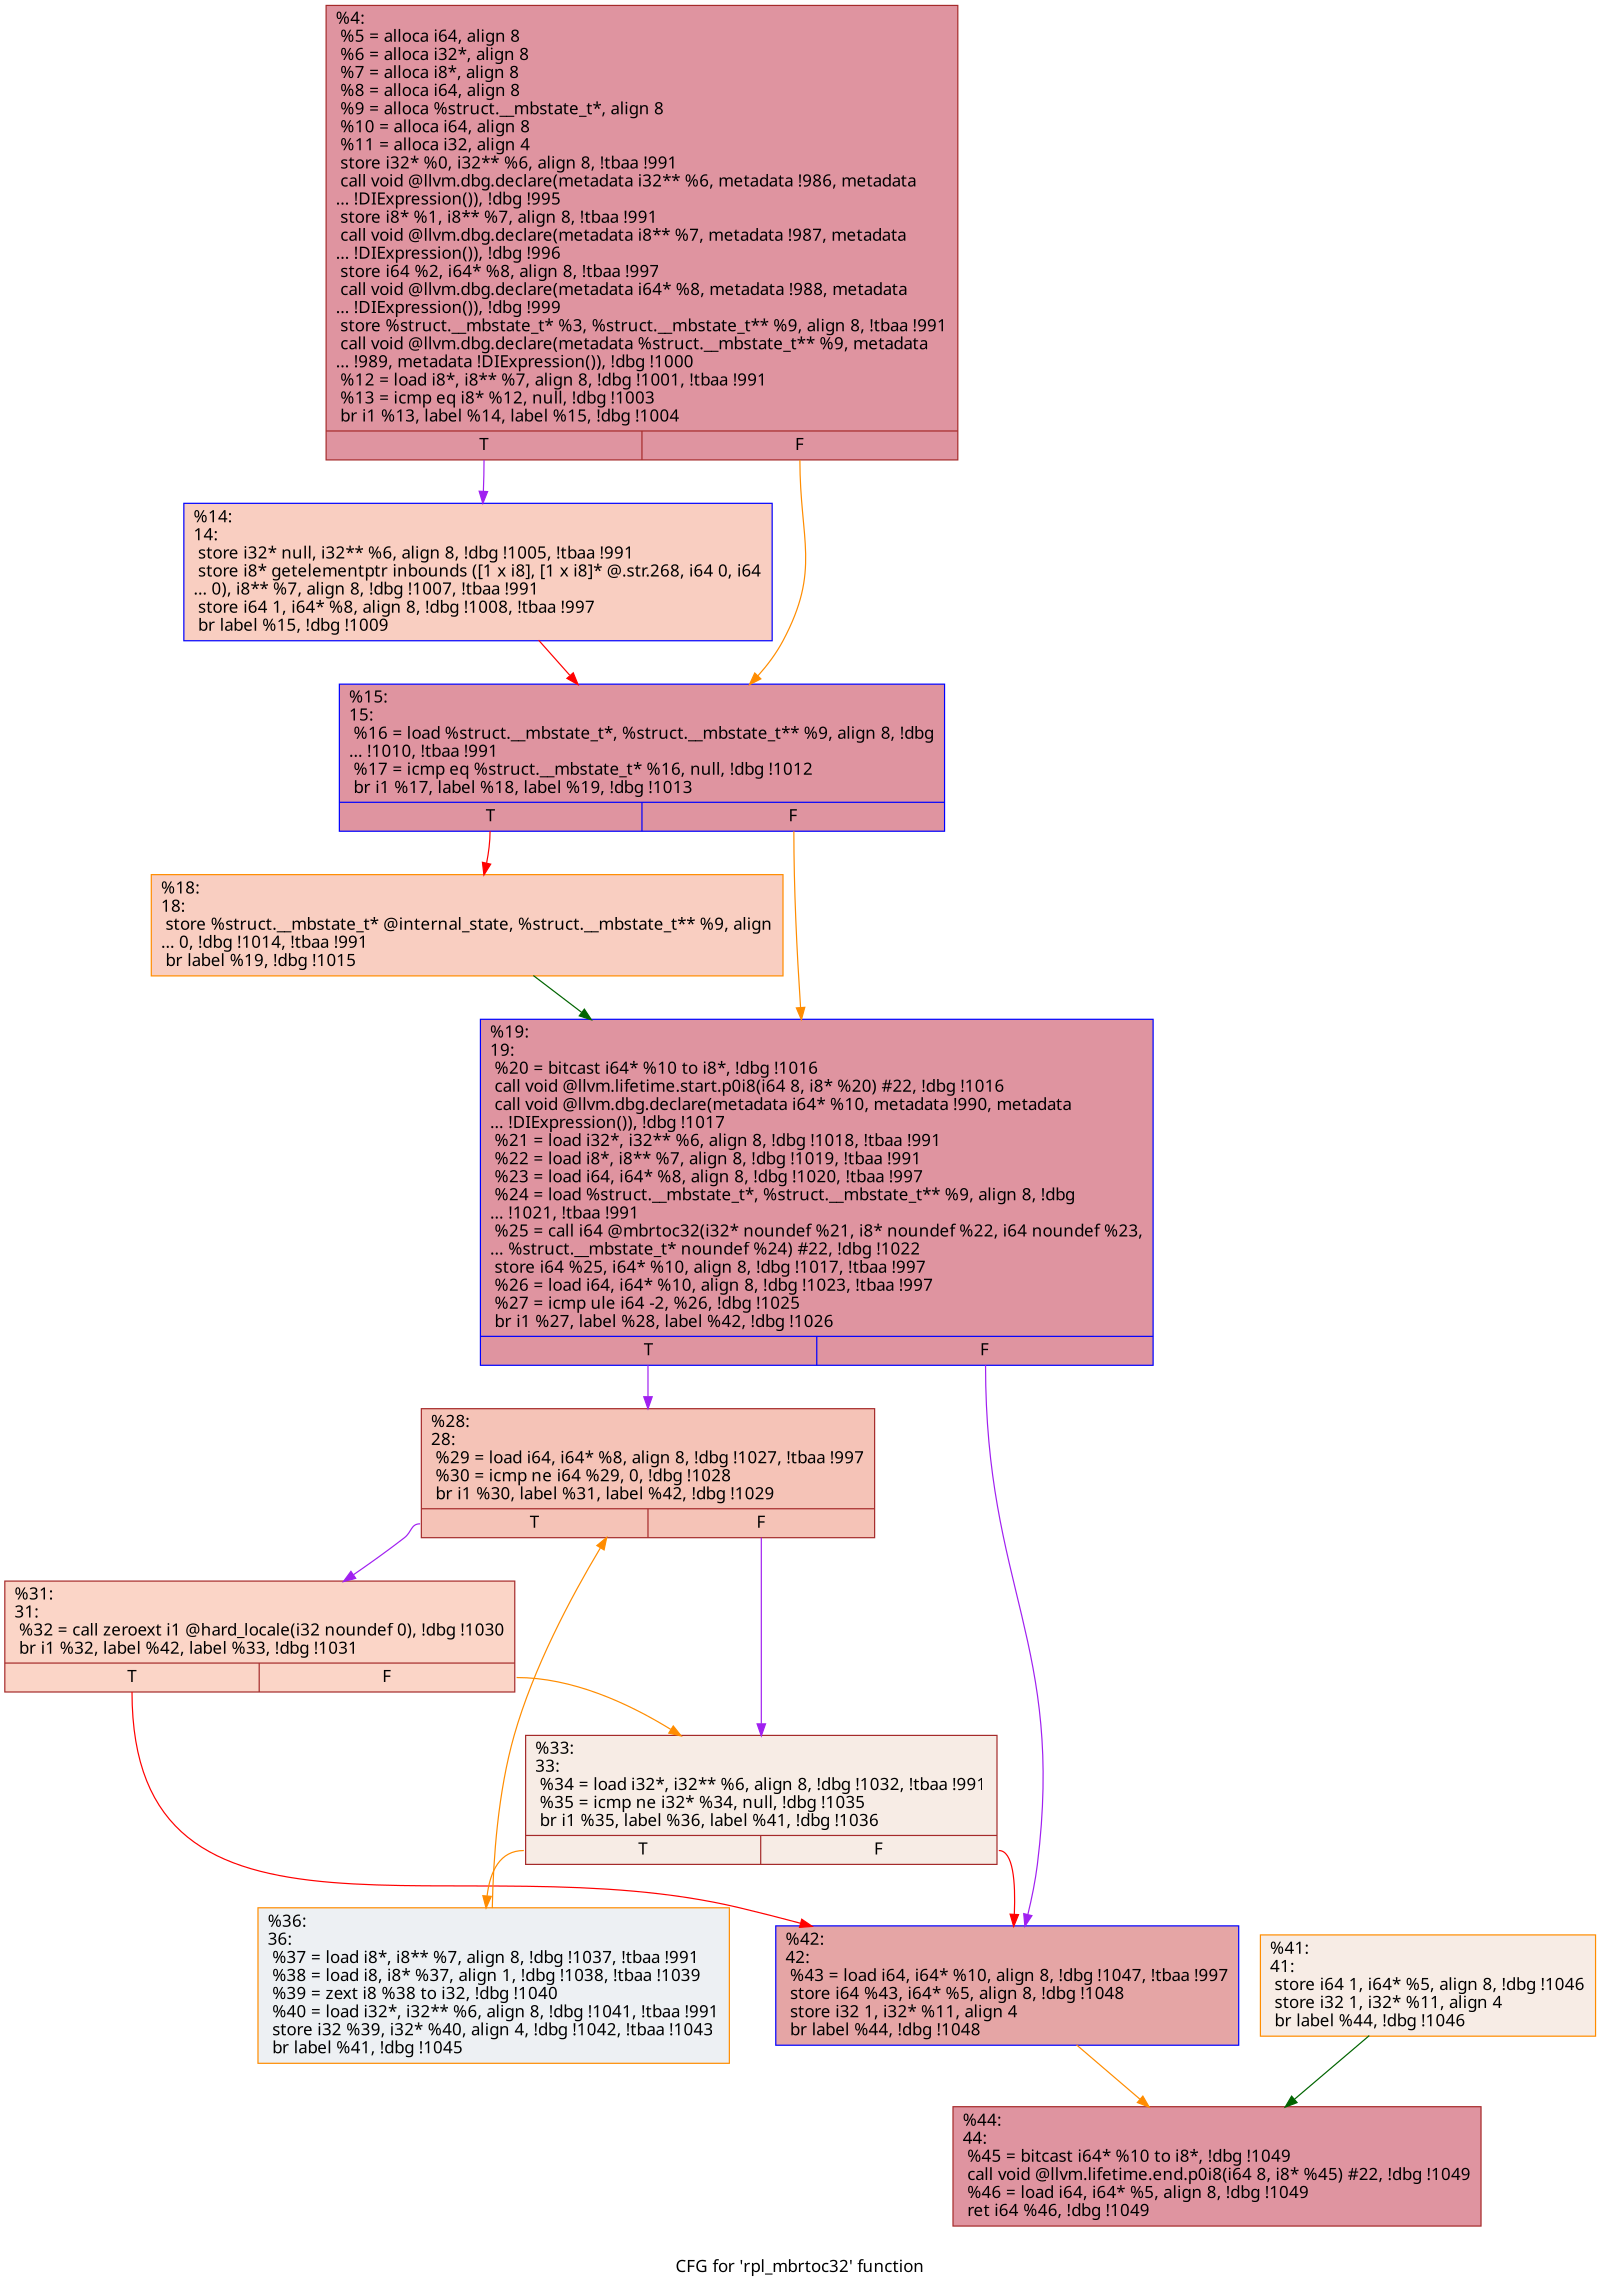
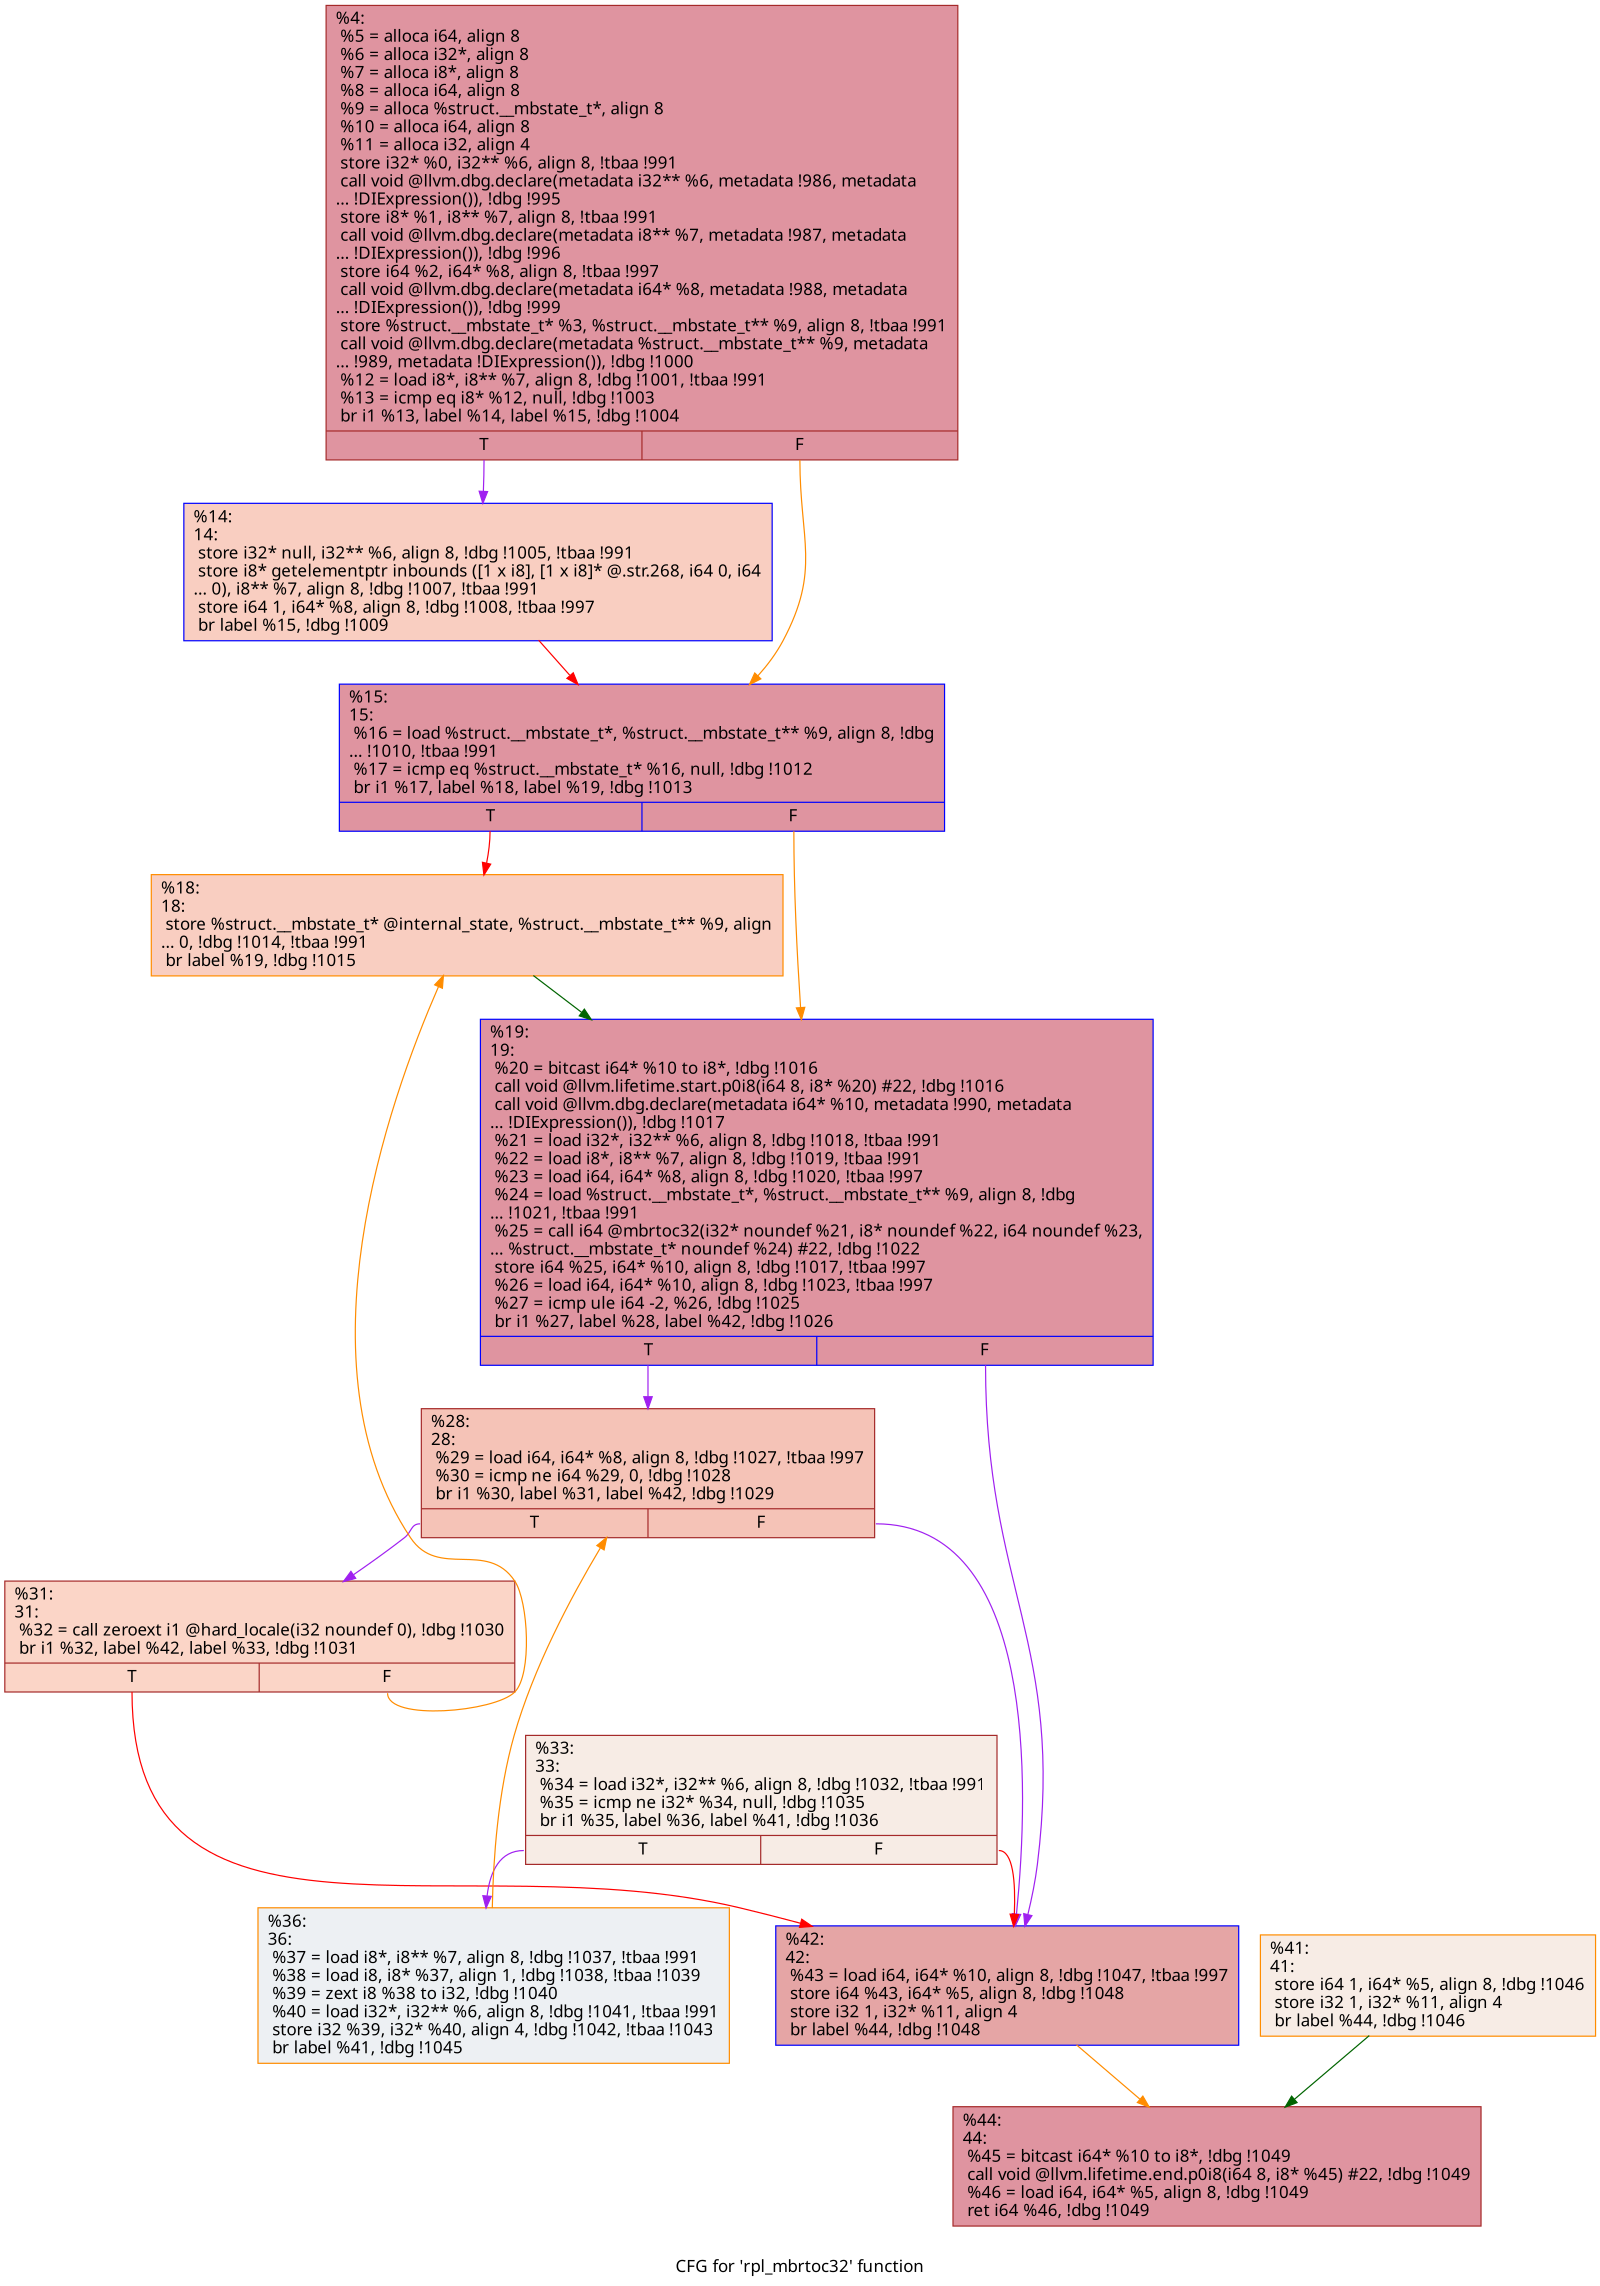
(761, 1631) -> (1013, 1684)
(597, 1693) -> (371, 1445)
(502, 1859) -> (502, 1859)
